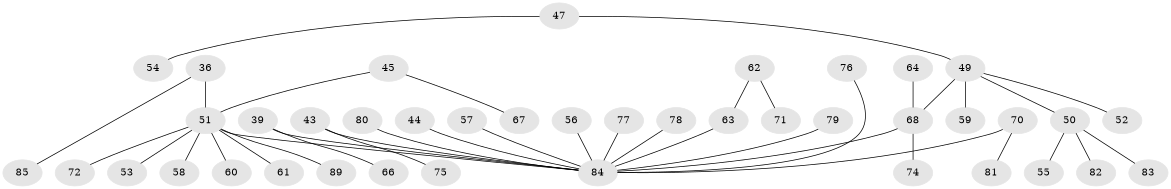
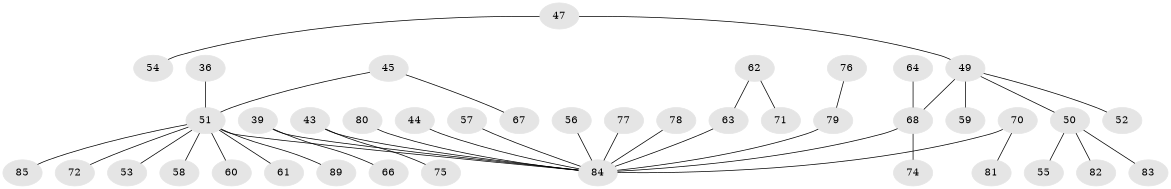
(114, 121) -> (111, 141)
(777, 163) -> (840, 94)
